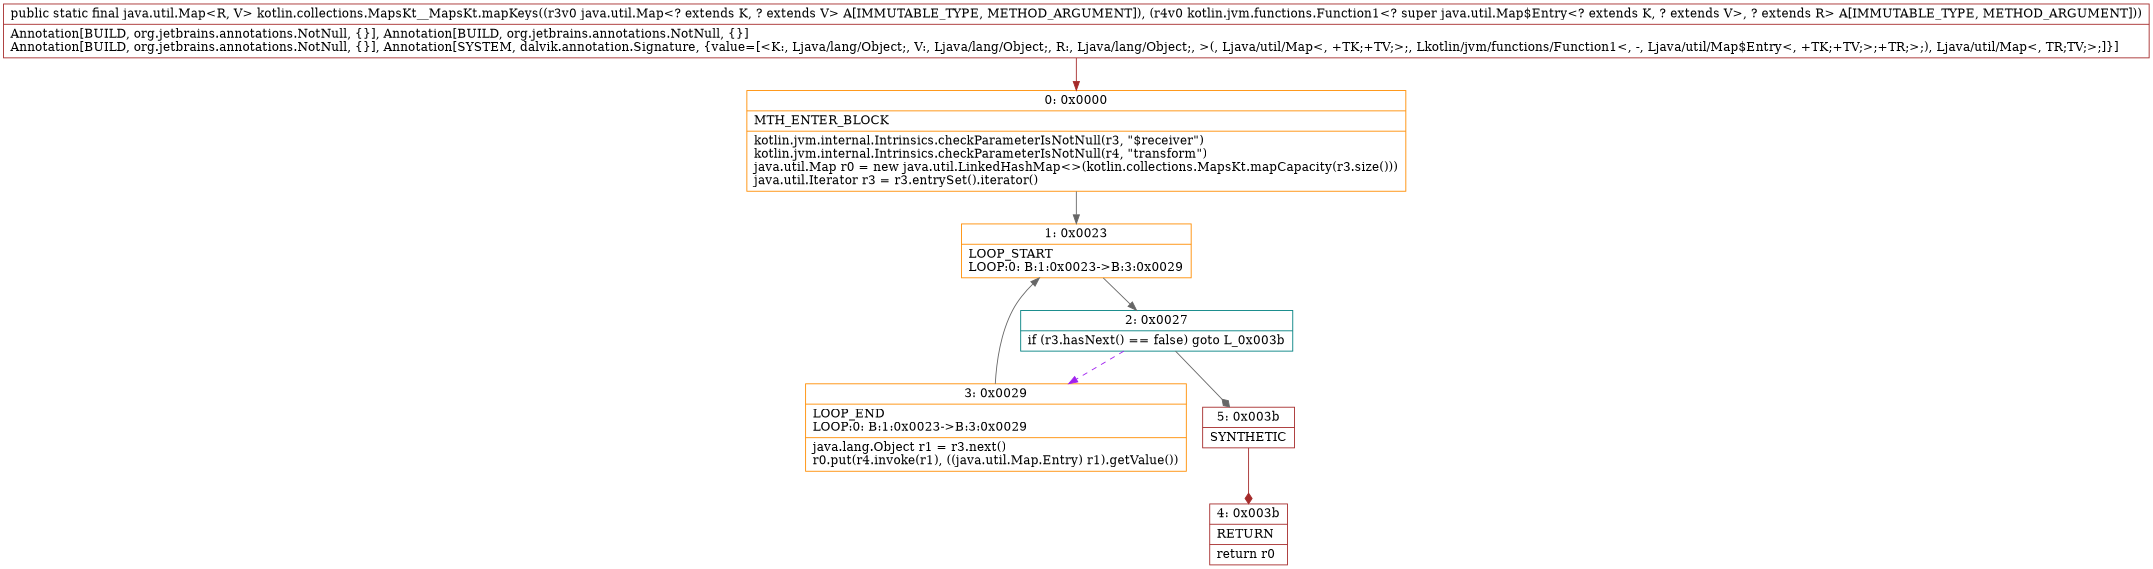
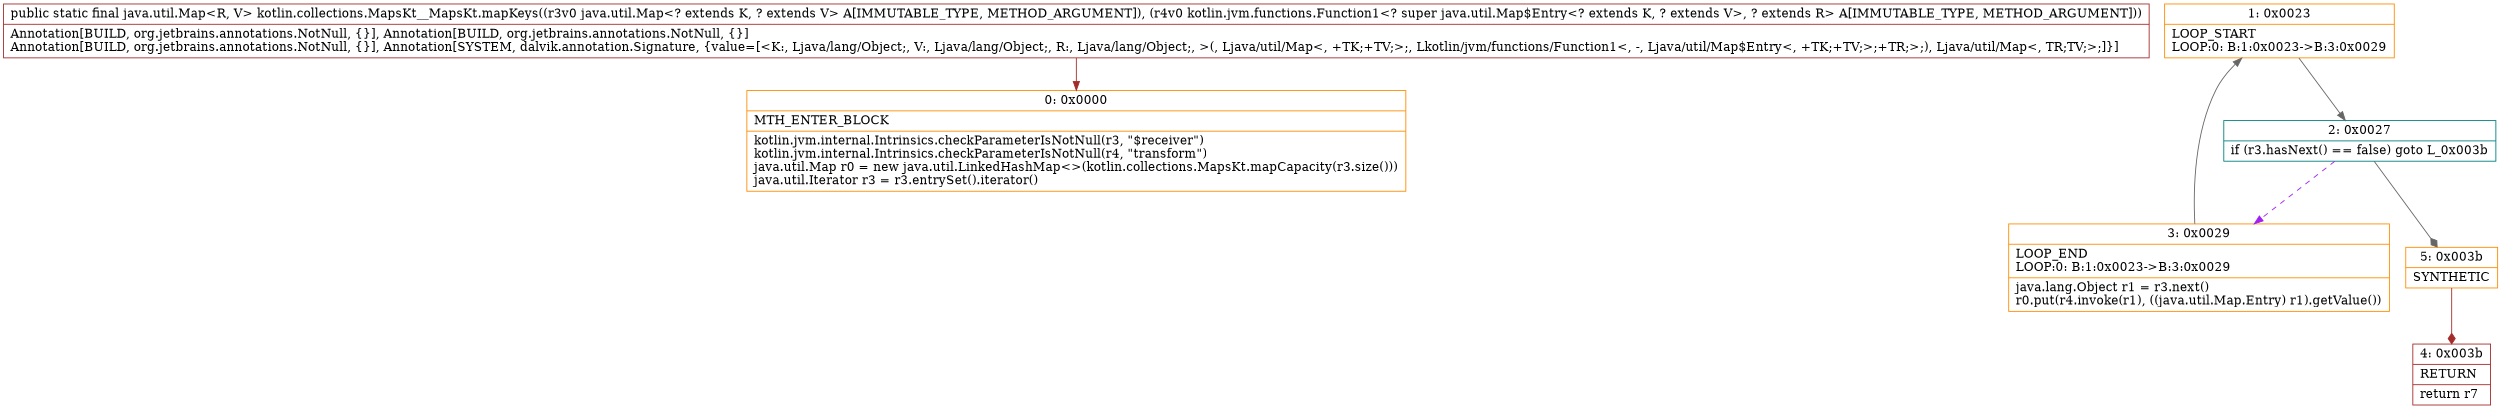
(1076, 203) -> none
(1249, 428) -> (2452, 268)
(1246, 554) -> (2449, 394)
